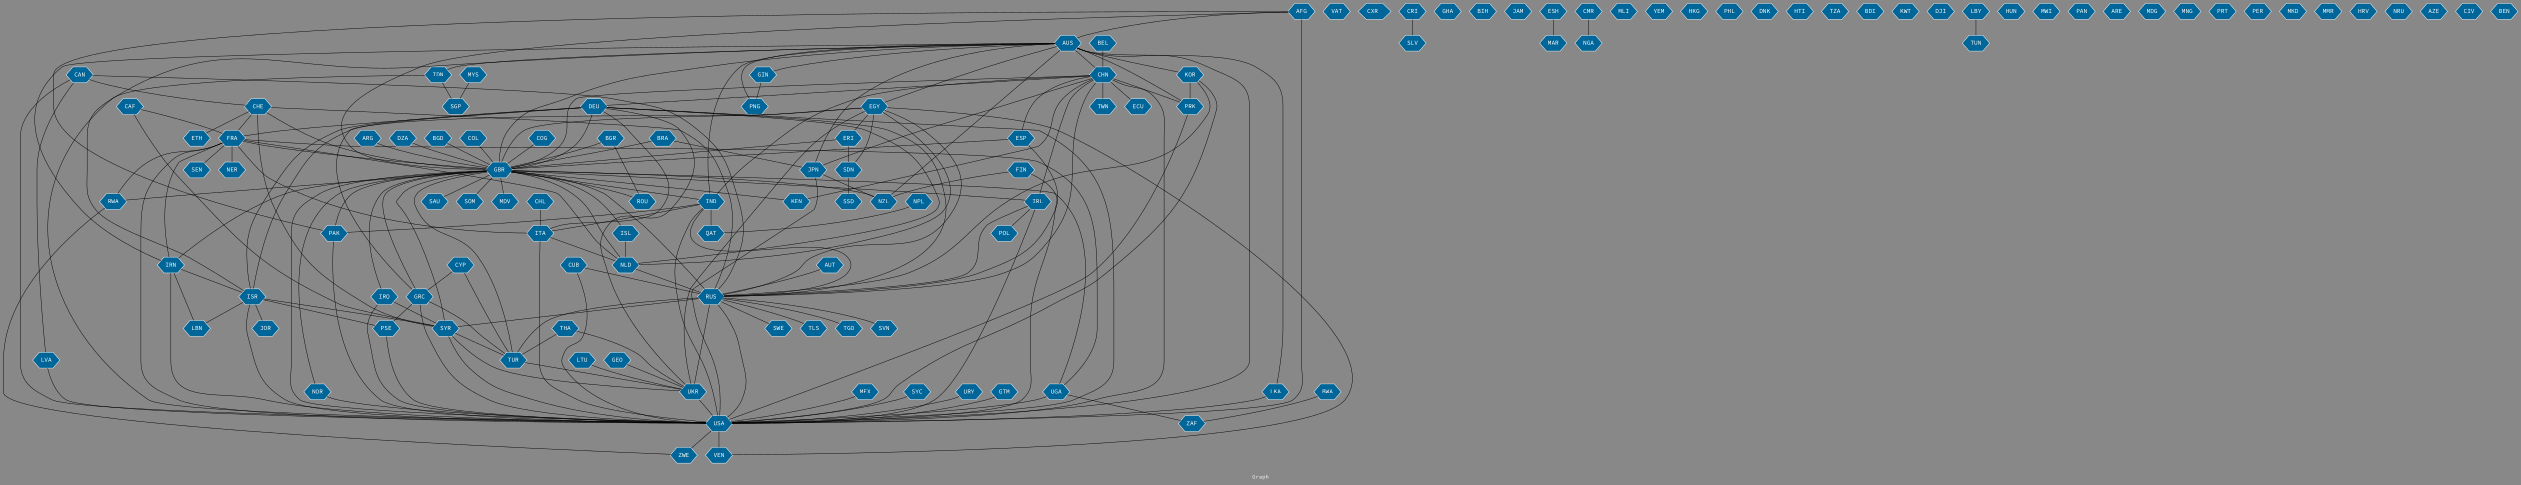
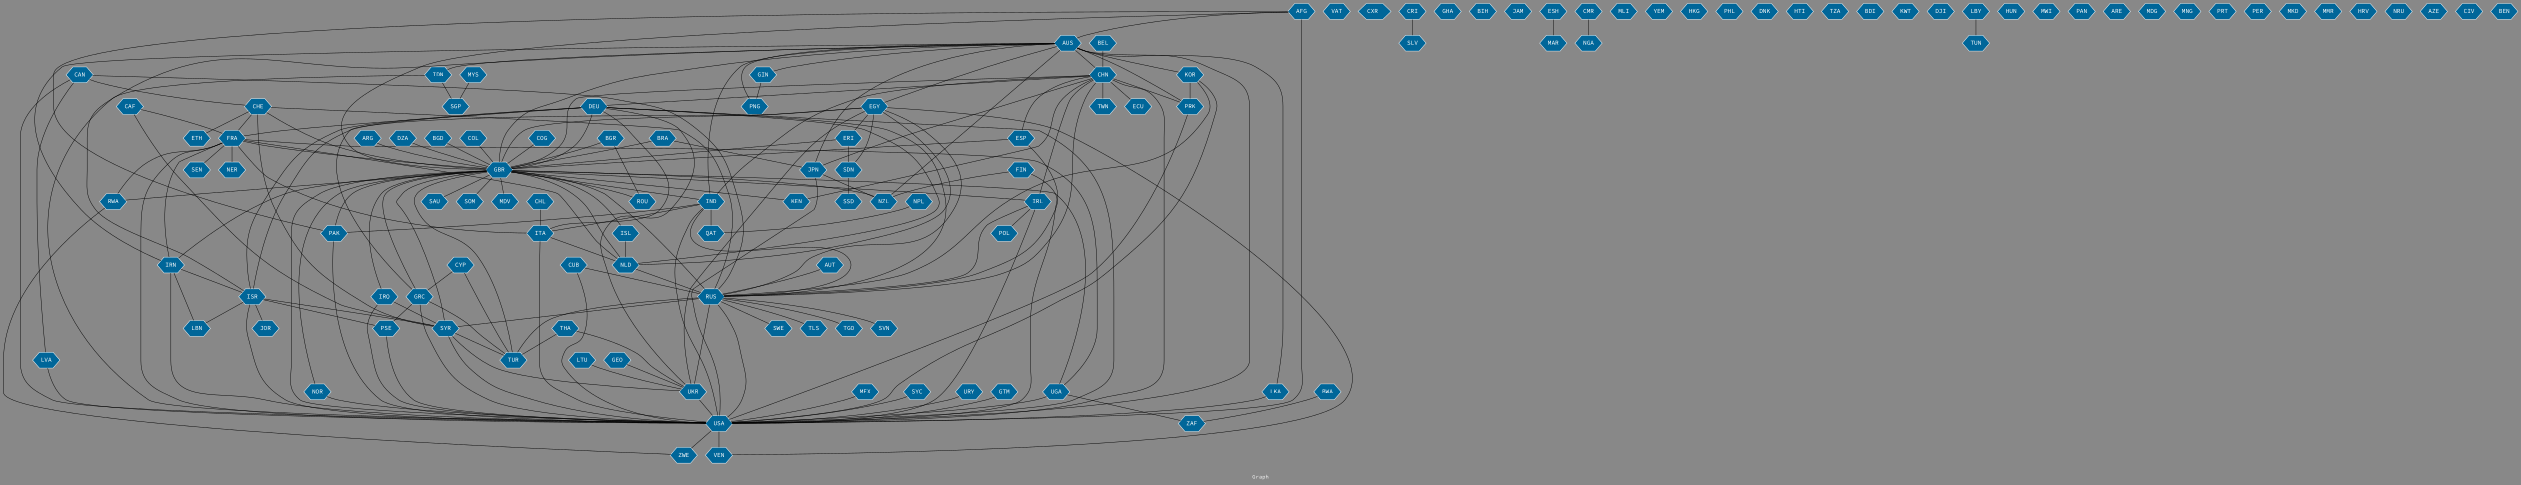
(603, 376) -> none
